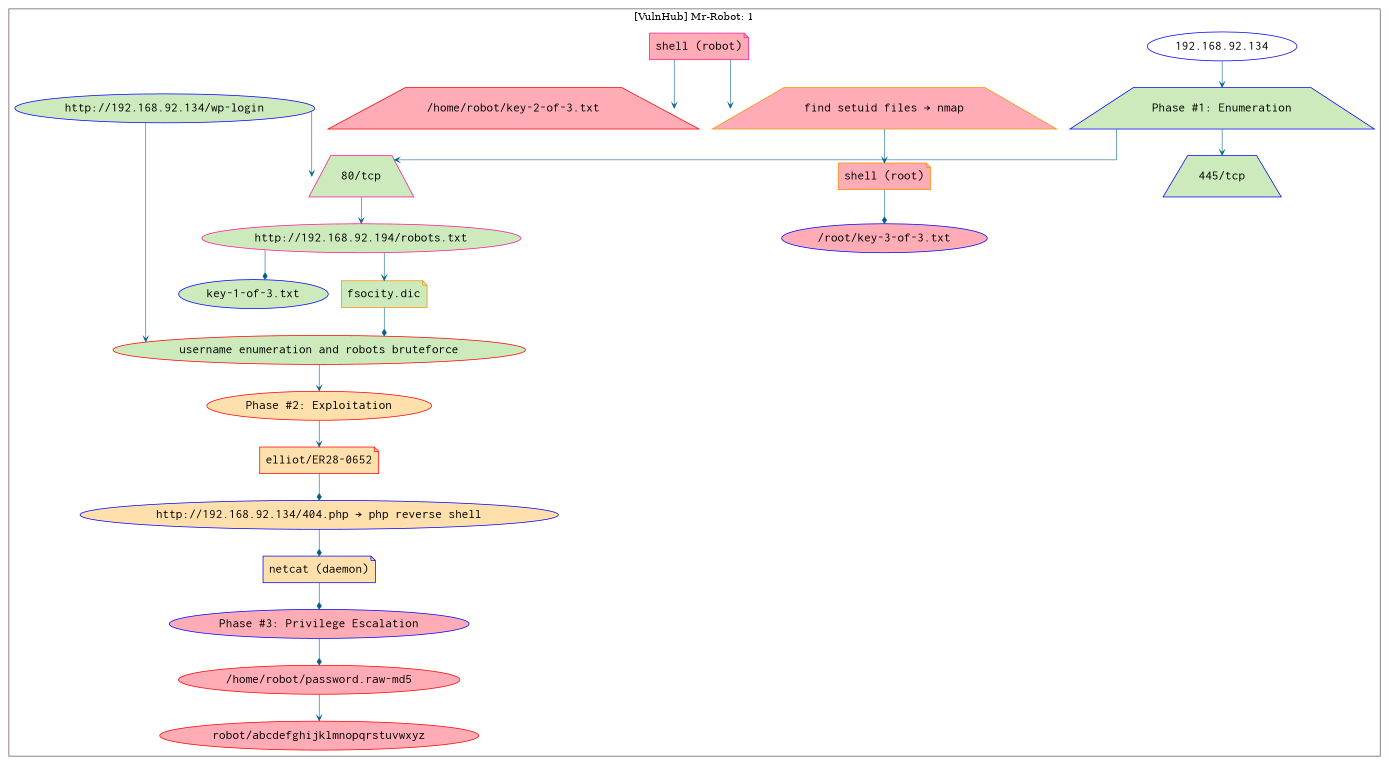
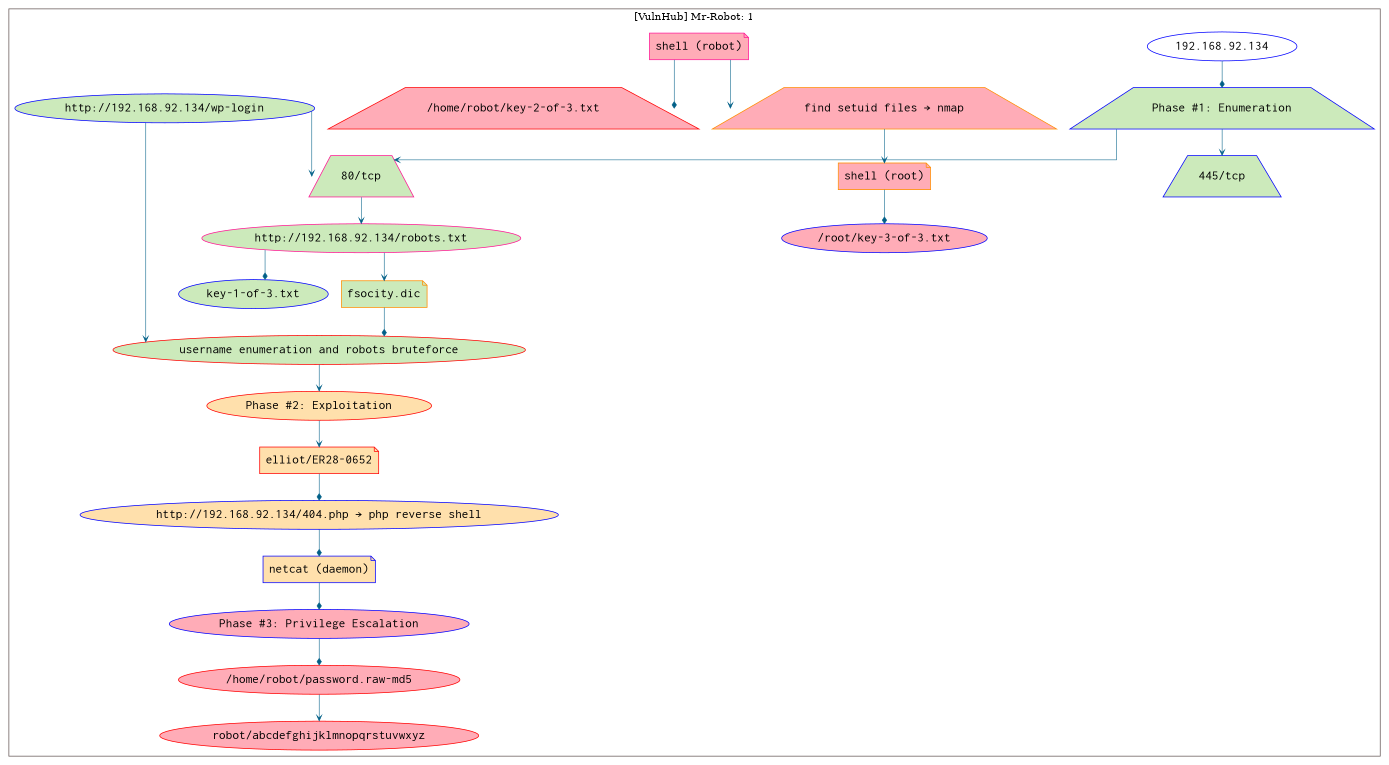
(1222, 71) -> (1222, 71)
(674, 81) -> (674, 81)
(361, 238) -> (361, 238)
